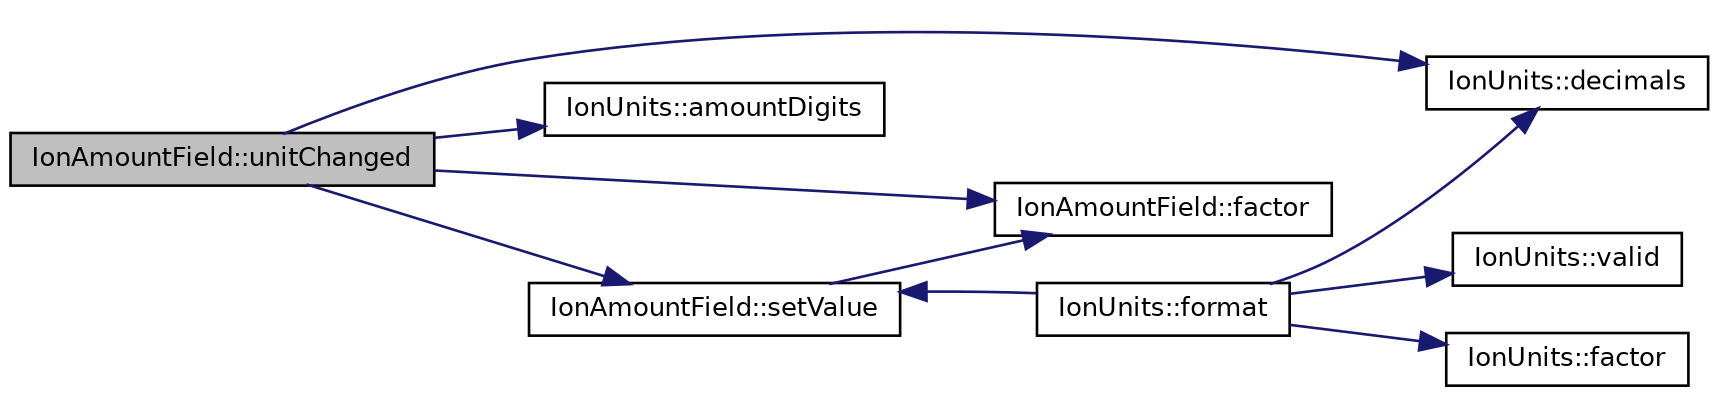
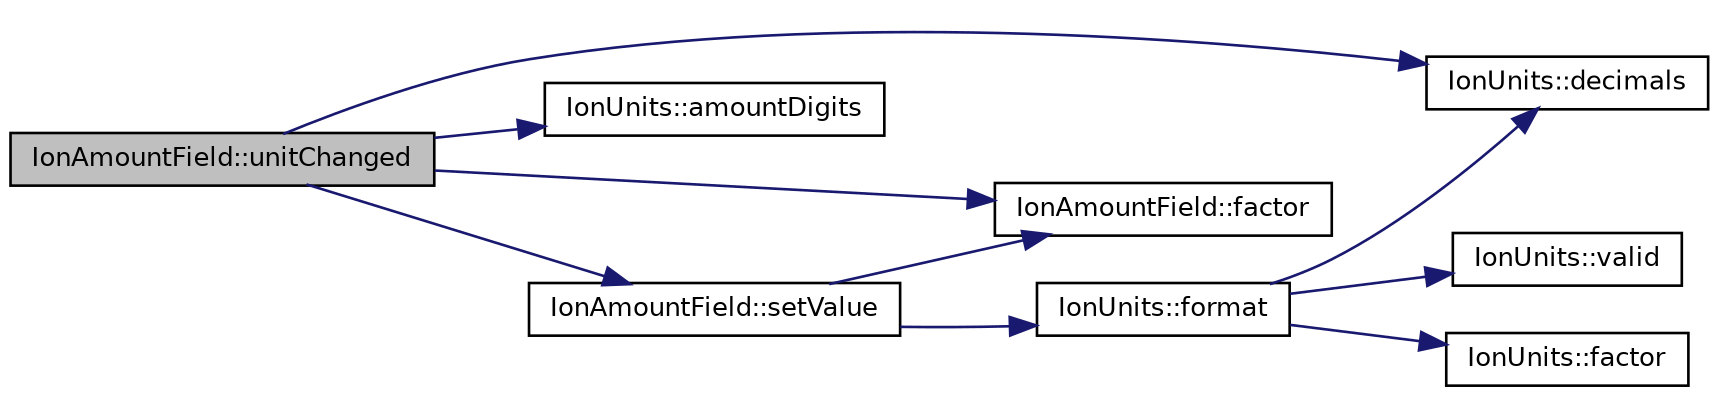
(982, 292) -> (955, 327)
